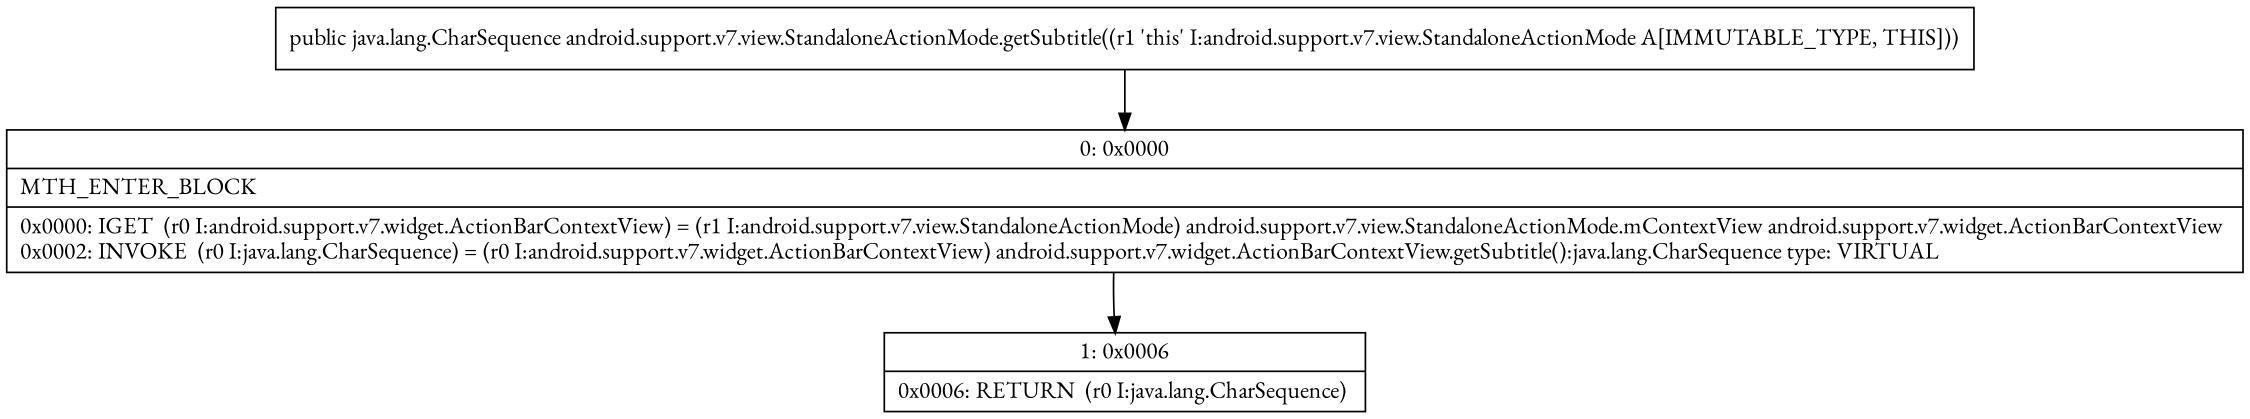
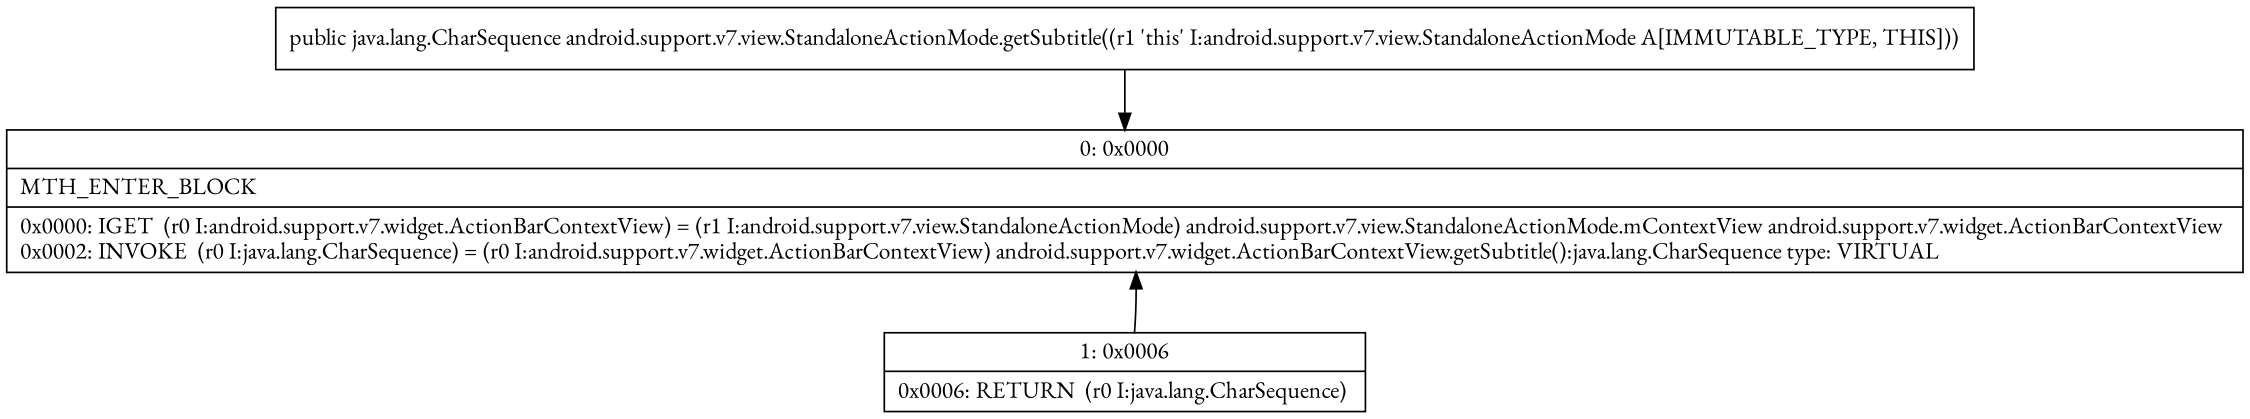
(1114, 294) -> (1136, 311)
